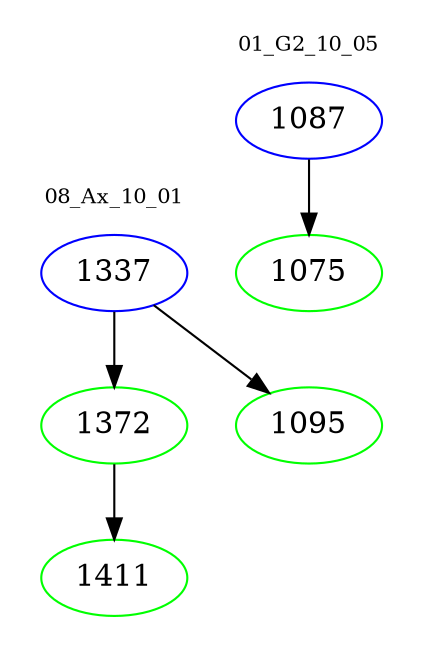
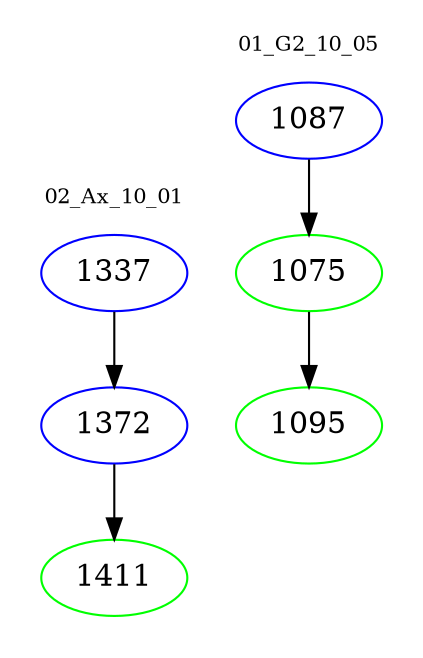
(114, 198) -> (114, 198)
(190, 333) -> (309, 339)
(114, 425) -> (114, 425)
